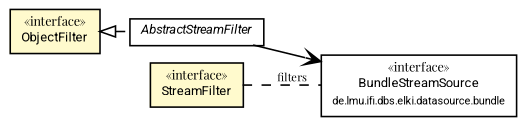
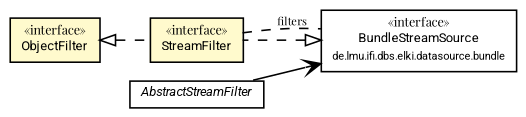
(122, 32) -> (133, 40)
none -> (274, 40)
